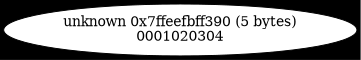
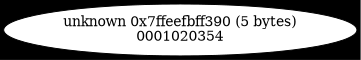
(180, 30) -> (180, 30)
